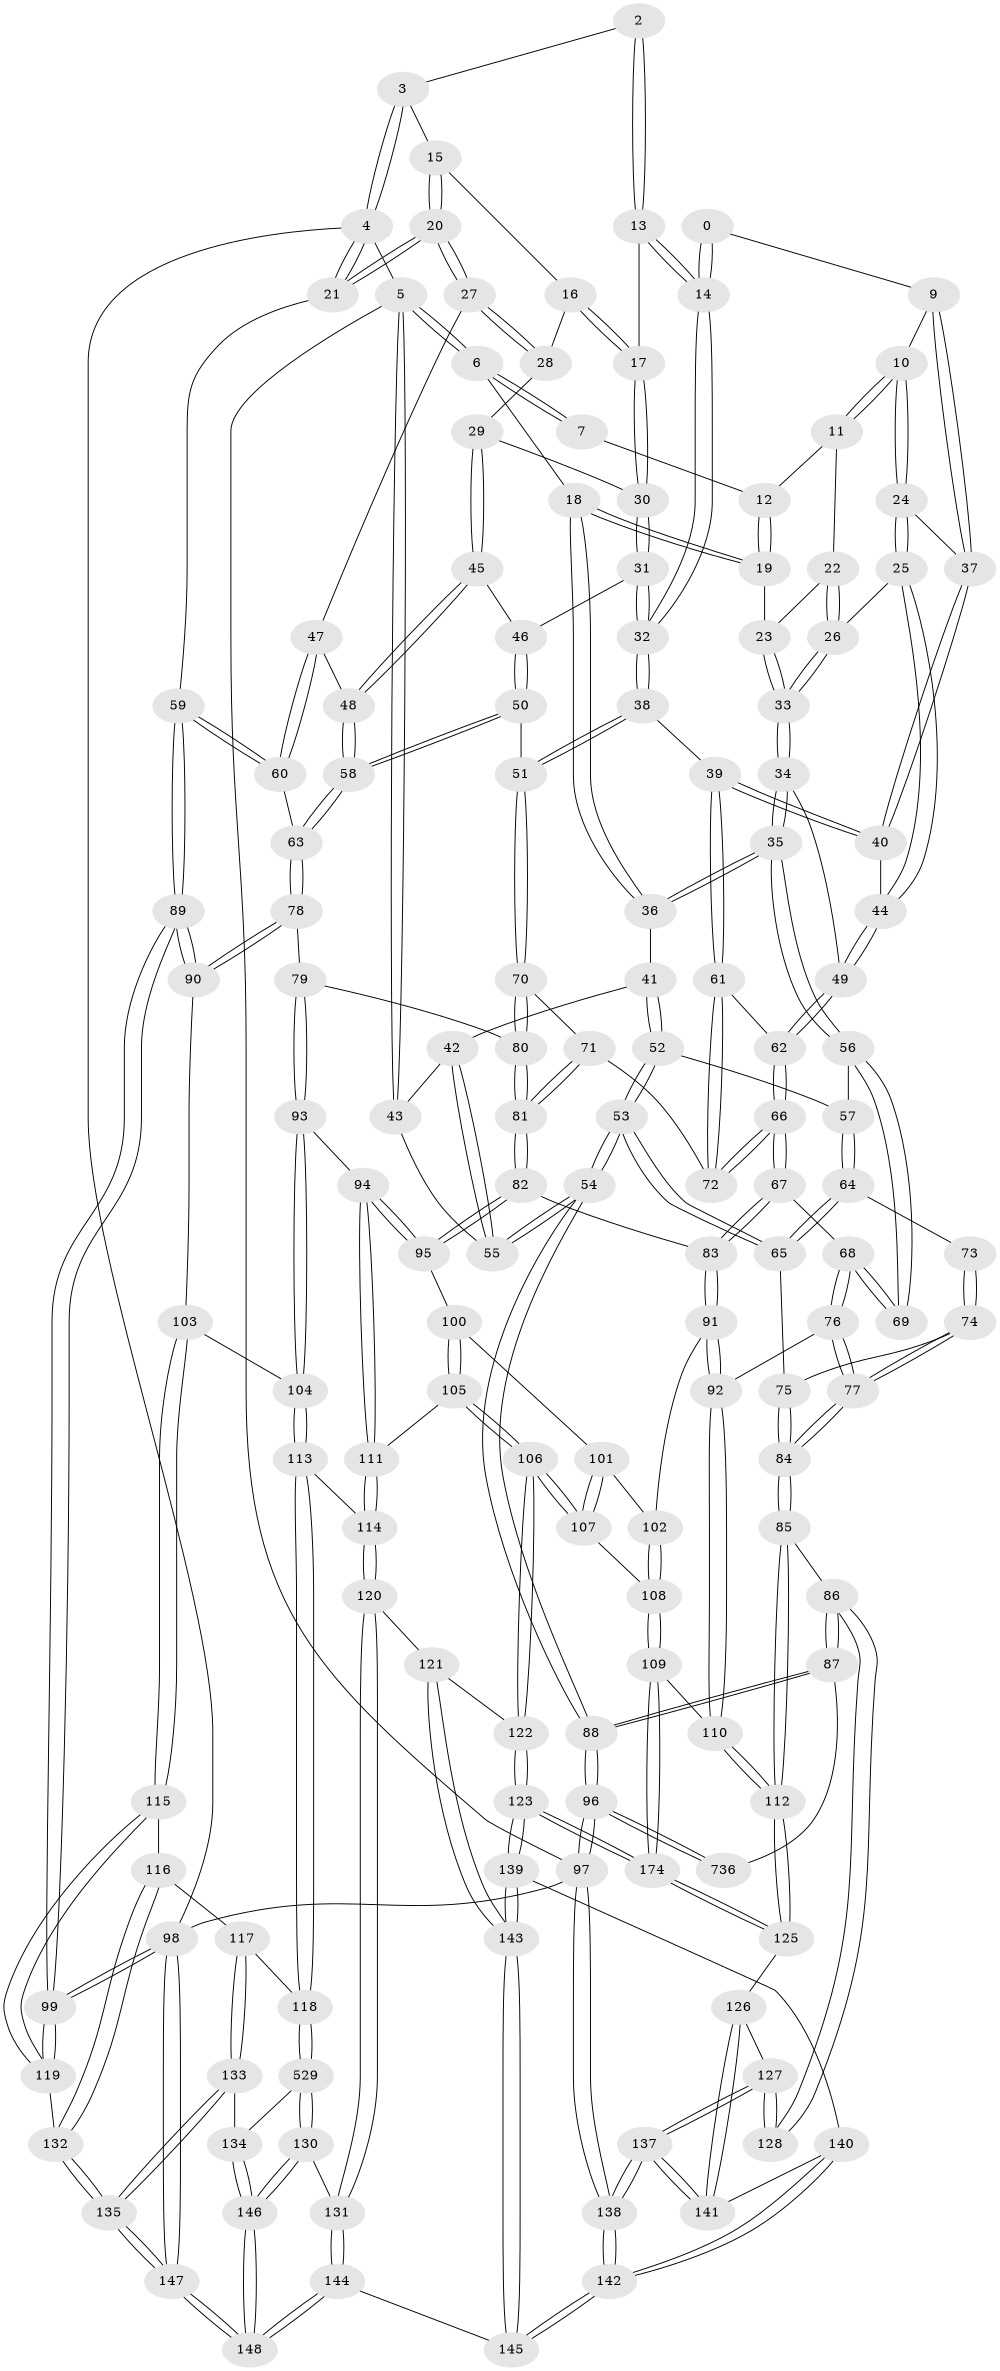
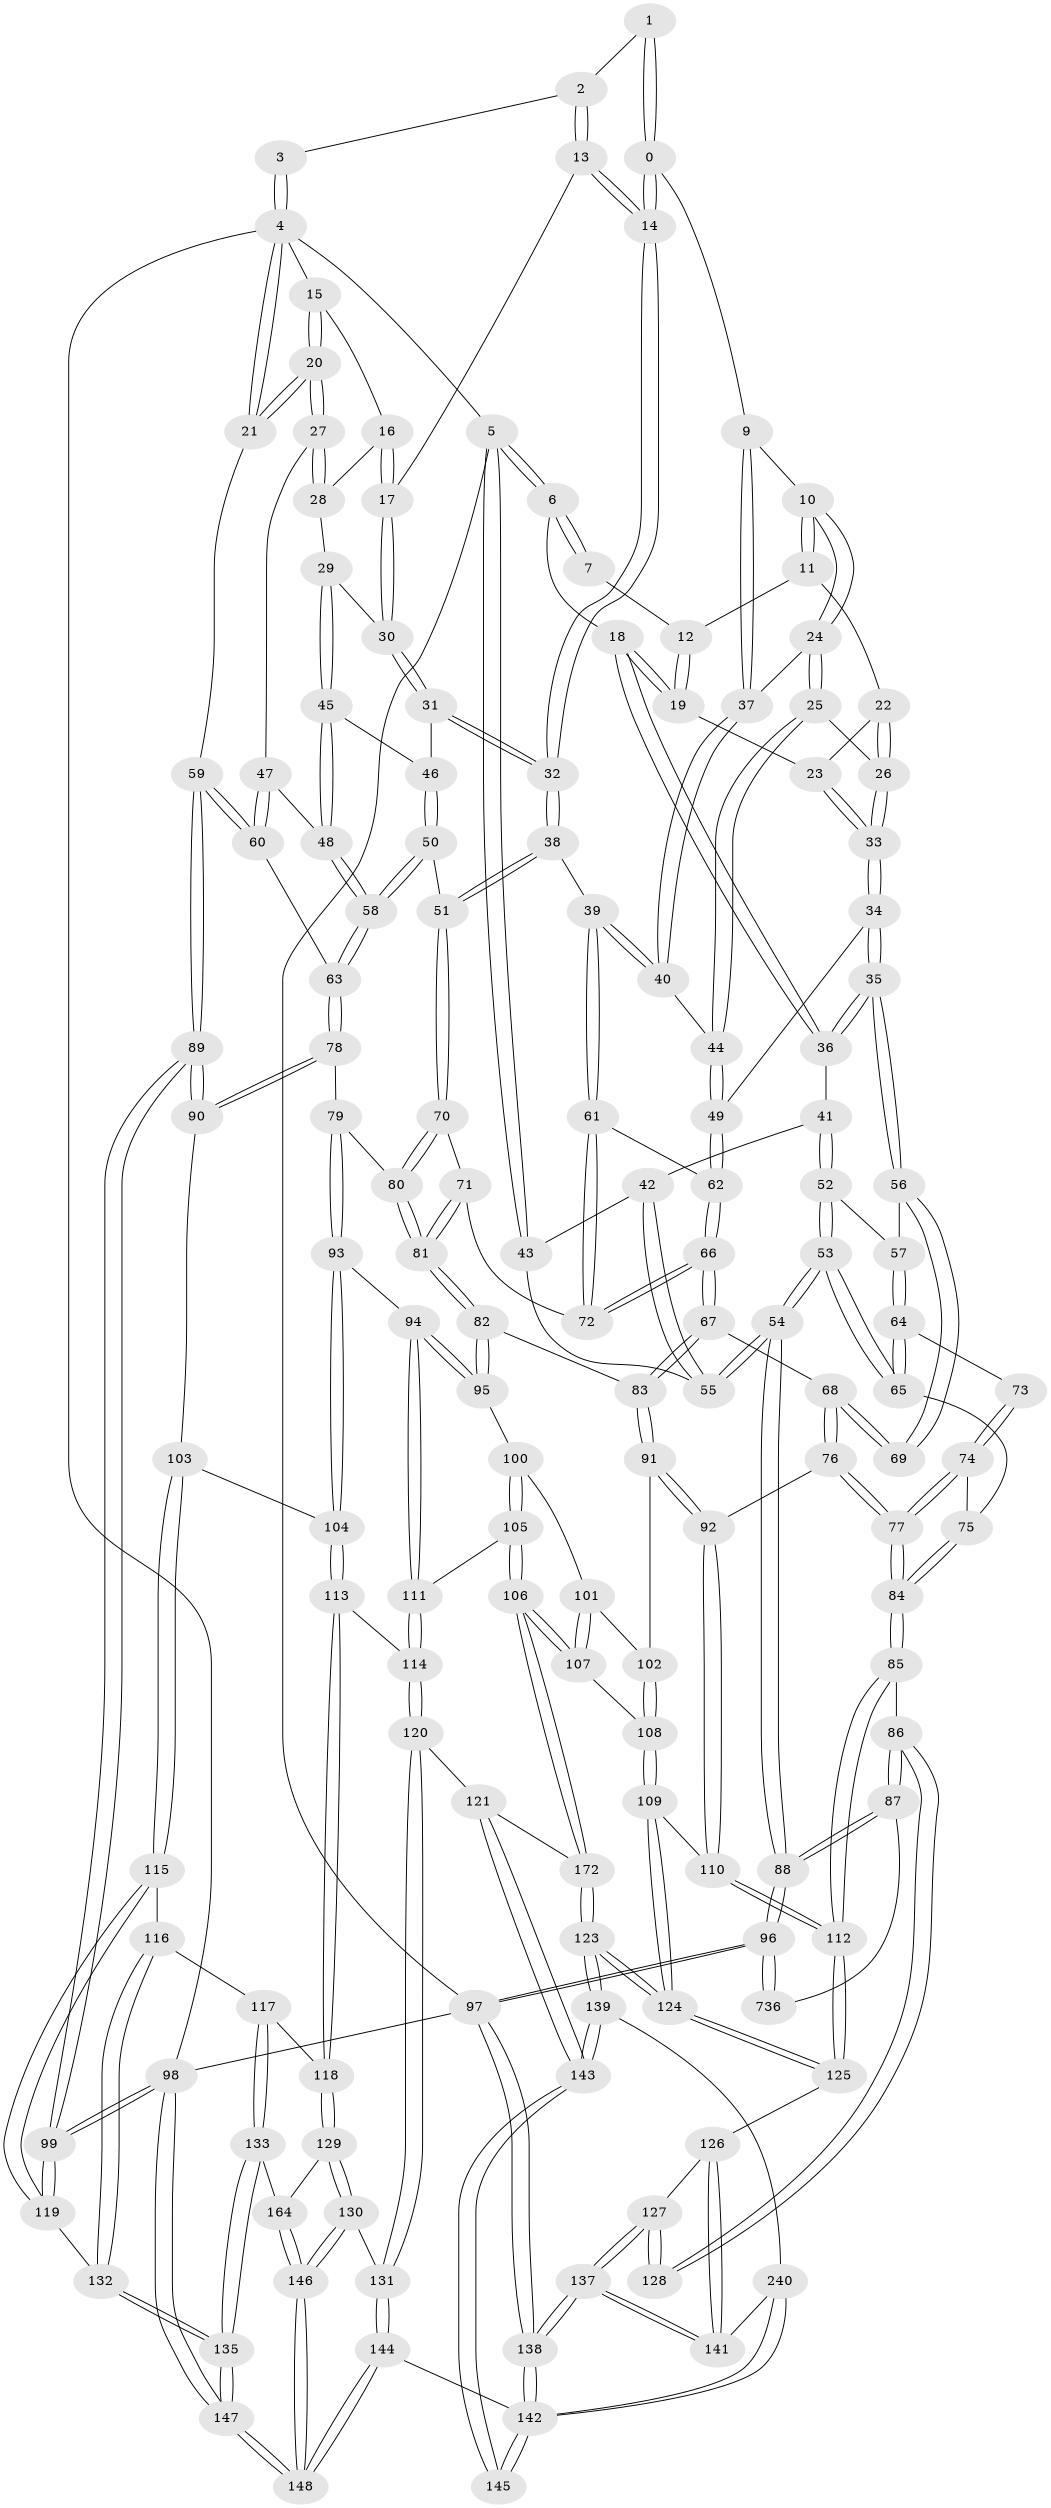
none -> (650, 21)
(419, 123) -> (298, 261)
(521, 1733) -> (587, 1870)
(652, 1870) -> (670, 2007)
(306, 2076) -> (329, 2144)
(235, 2144) -> (280, 2213)
(842, 2144) -> (780, 2281)
(424, 2316) -> (454, 2383)
